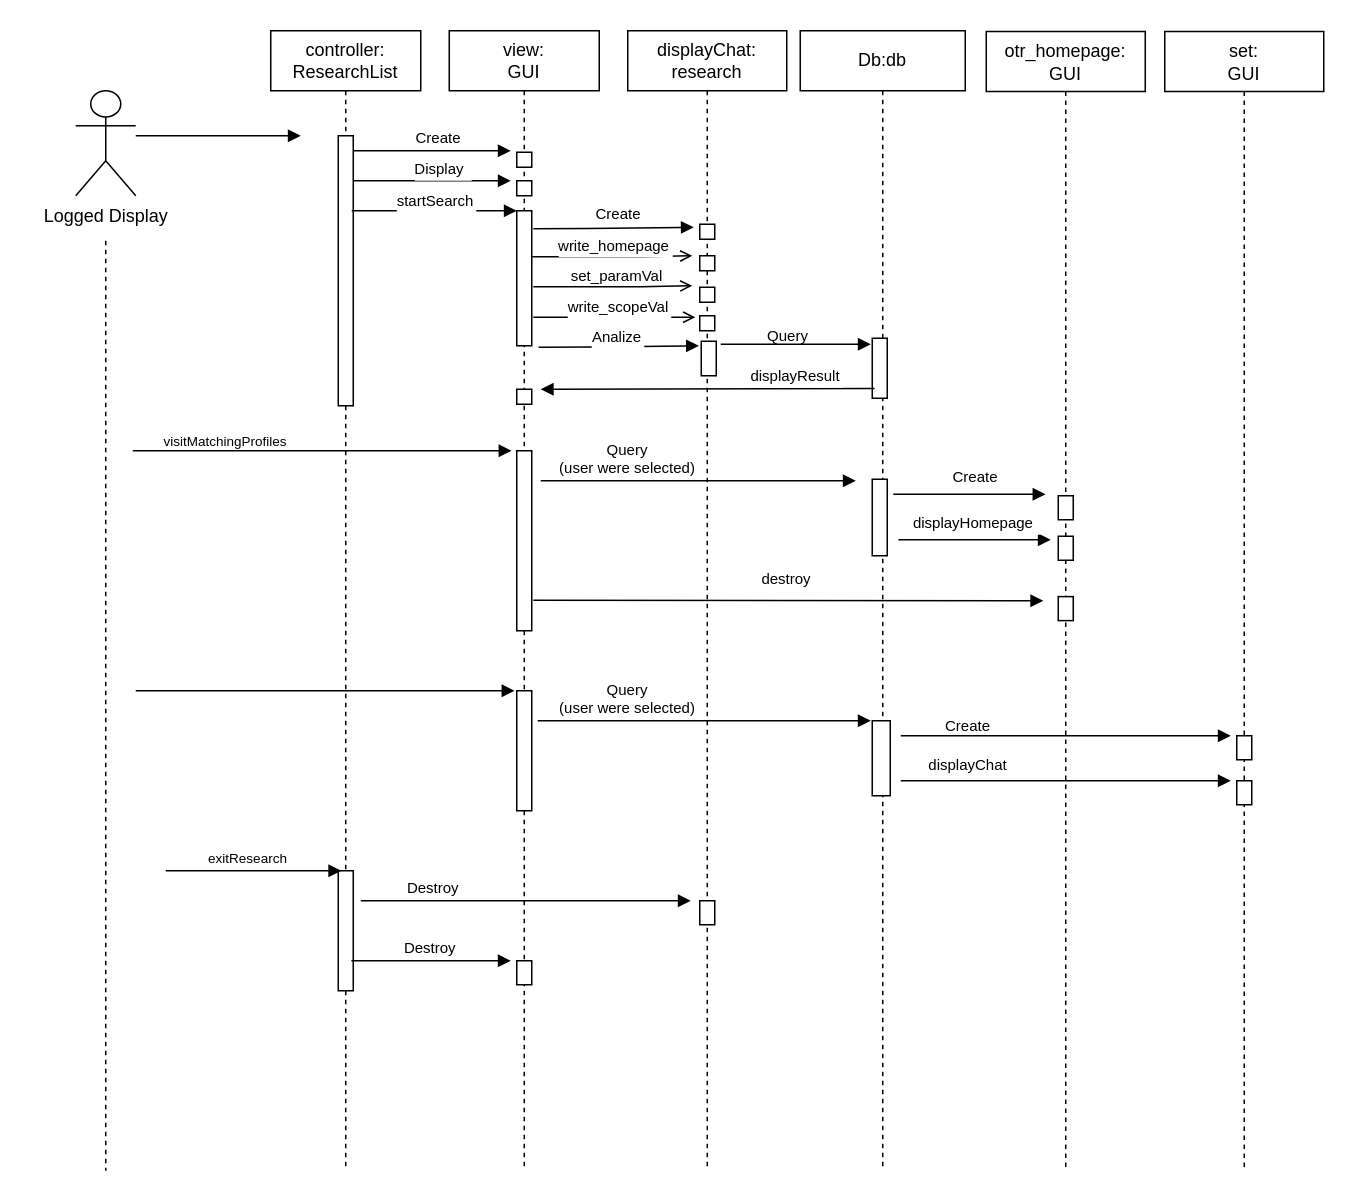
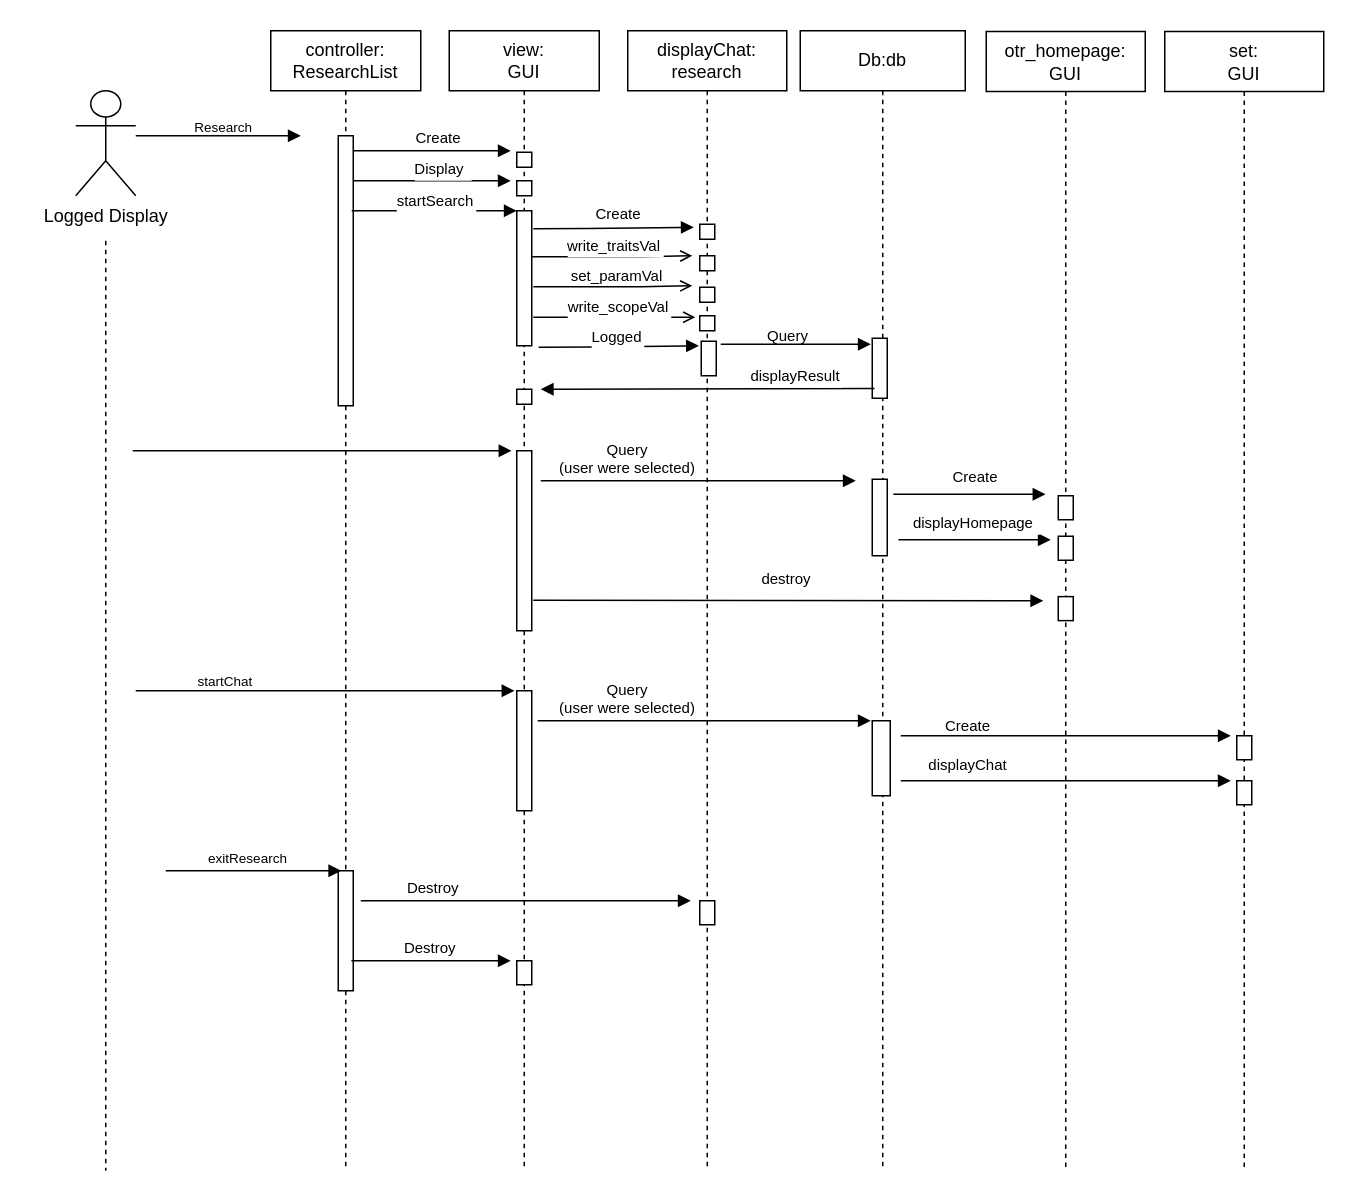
none -> (226, 127)
(614, 246) -> (614, 246)
(617, 337) -> (617, 337)
(226, 440) -> none
none -> (226, 680)
